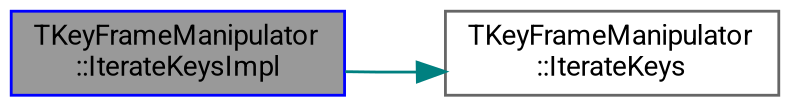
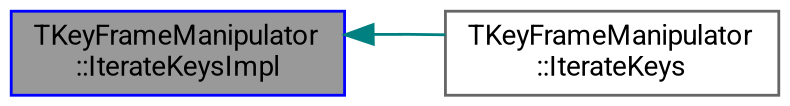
(381, 72) -> (410, 34)
